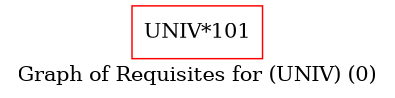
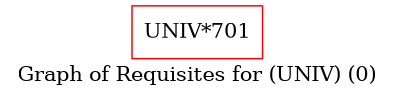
(197, 32) -> (197, 32)
